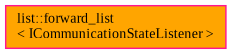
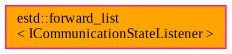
(116, 27) -> (116, 27)
